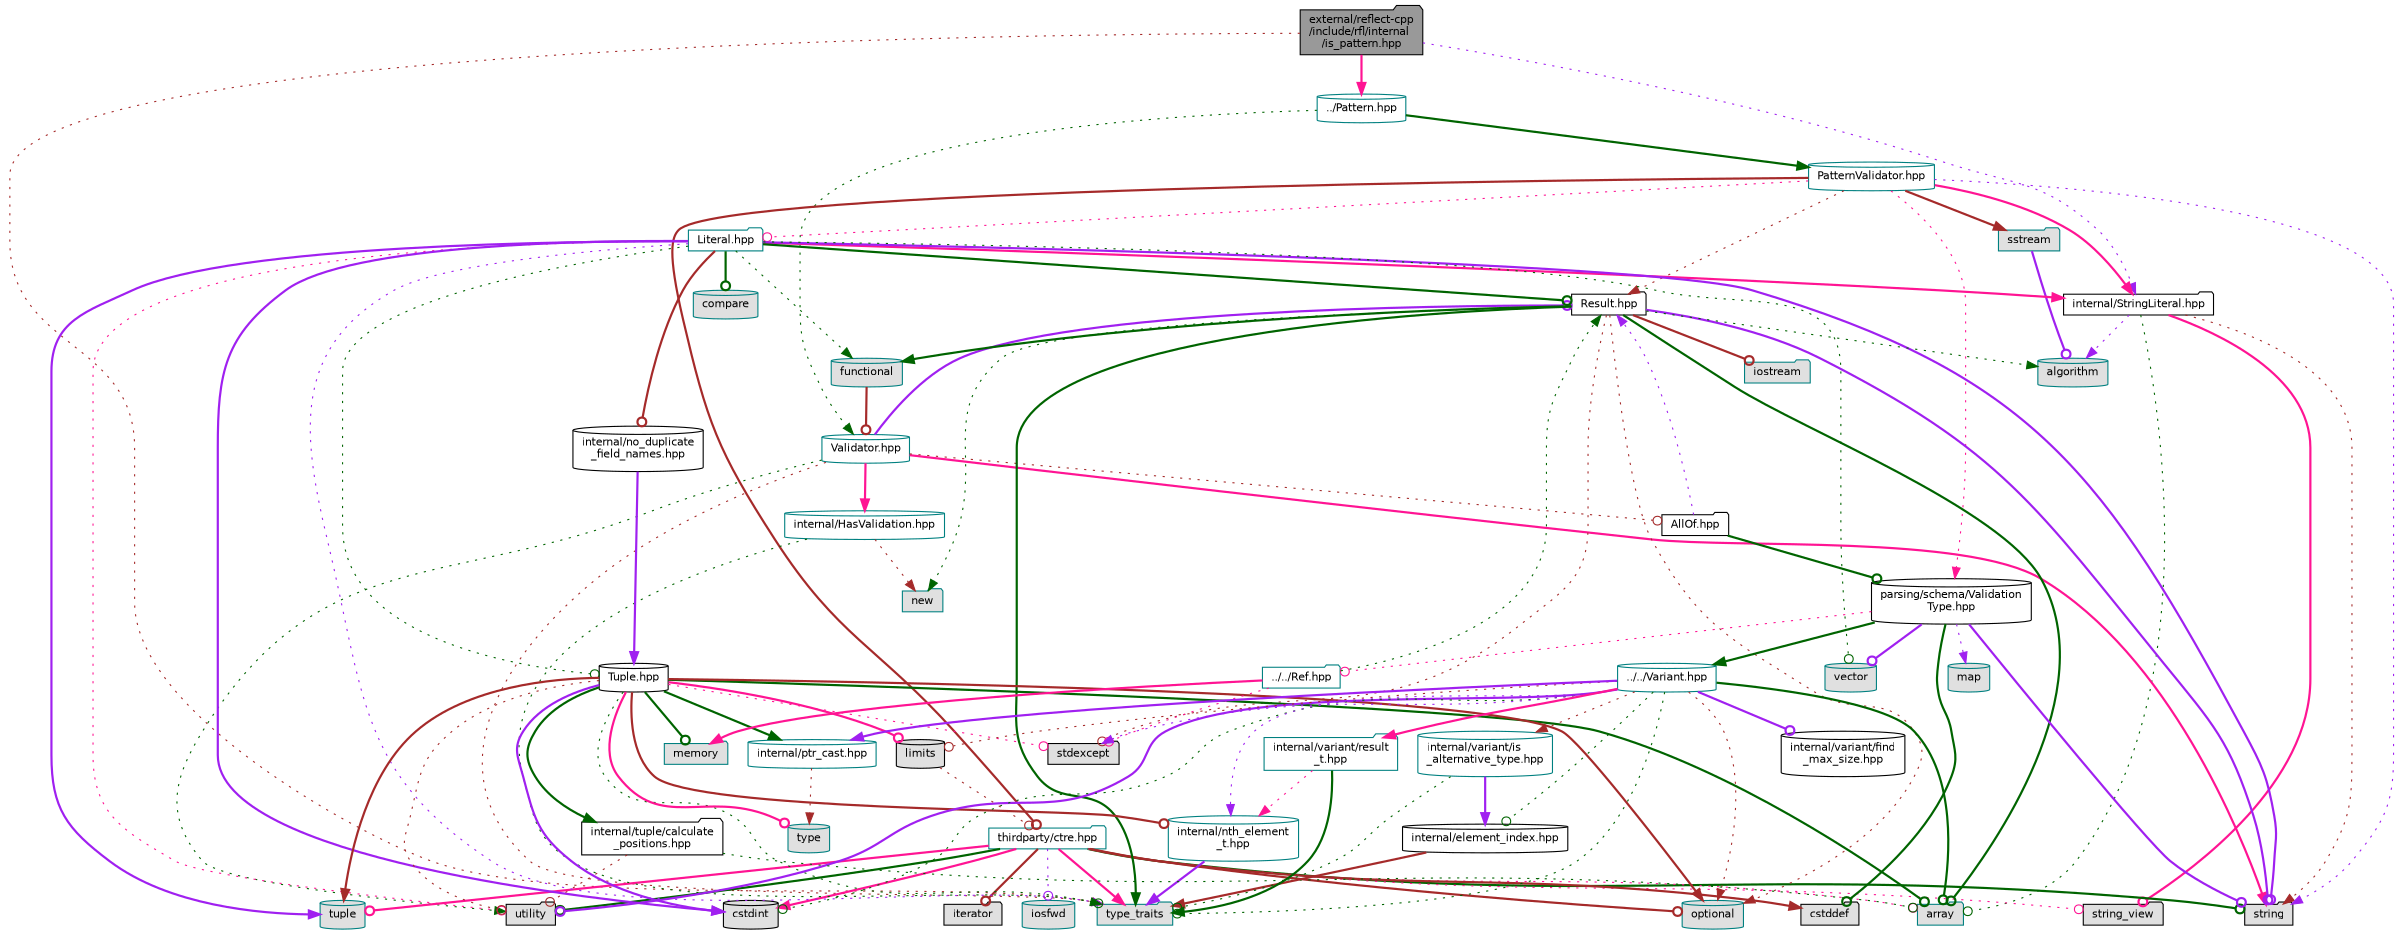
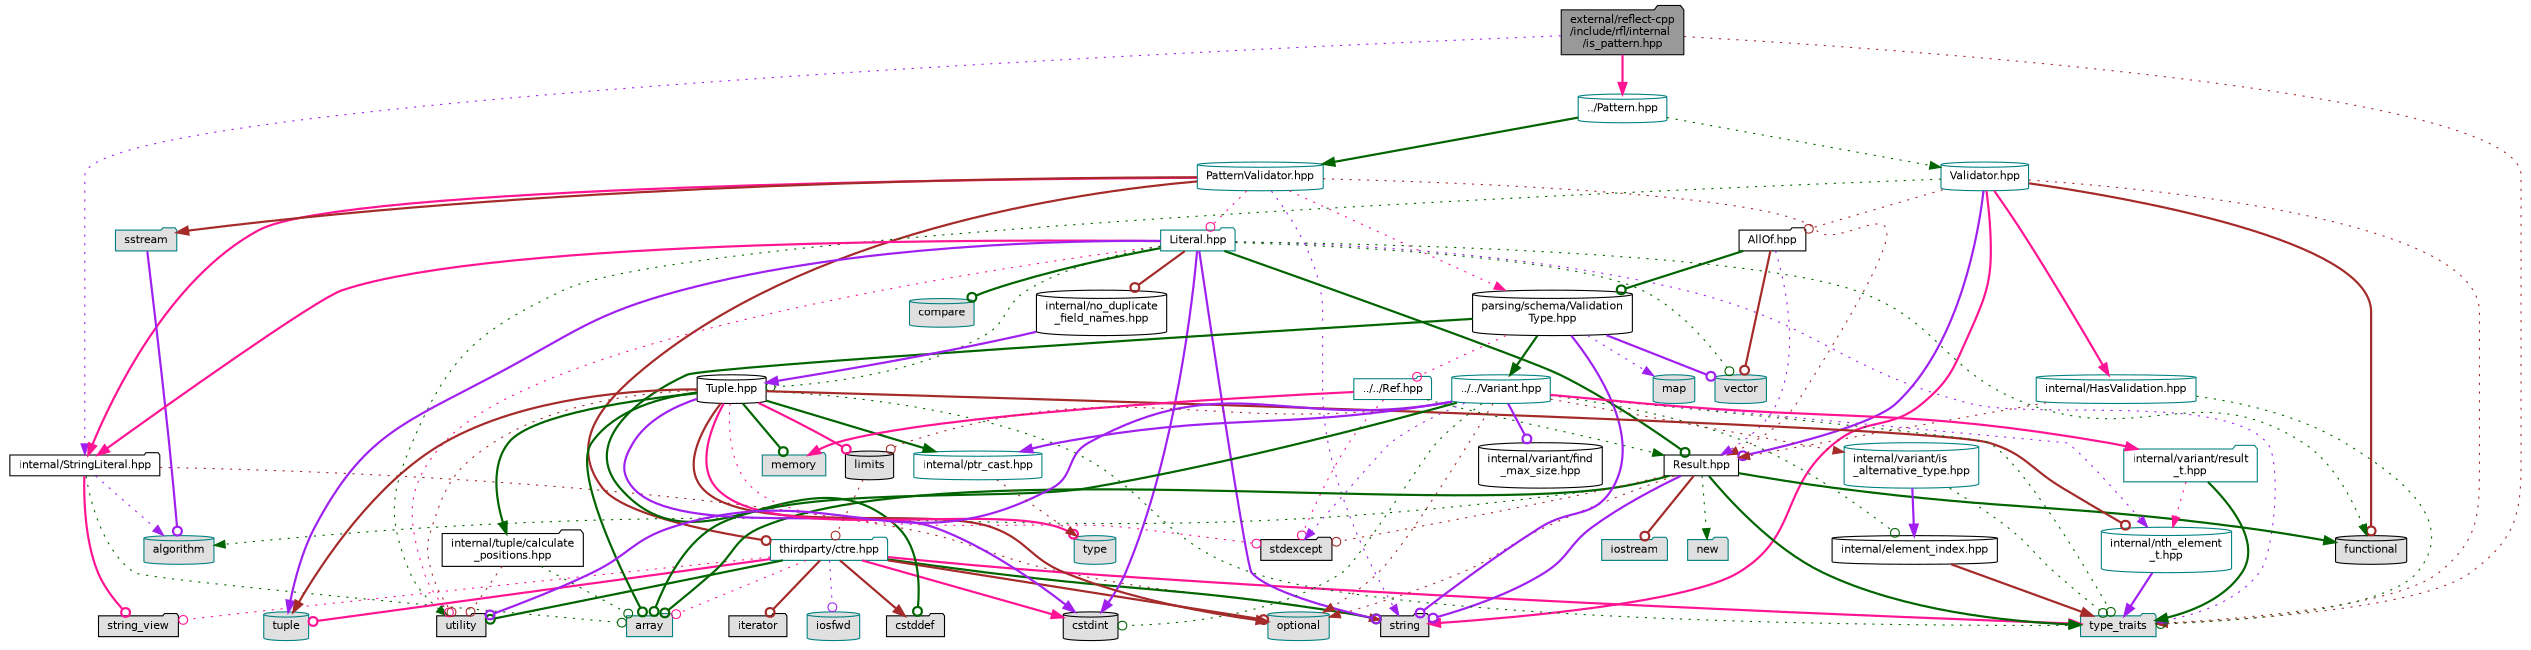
none -> (1759, 306)
(867, 373) -> (2371, 550)
(866, 406) -> (2315, 256)
(892, 561) -> (1972, 416)
